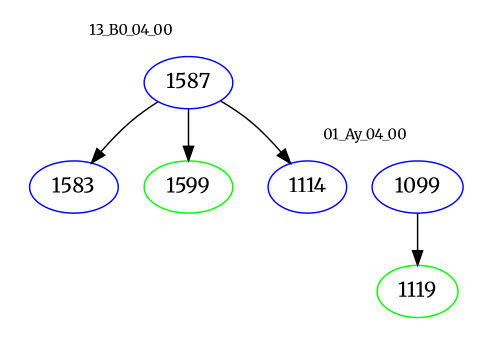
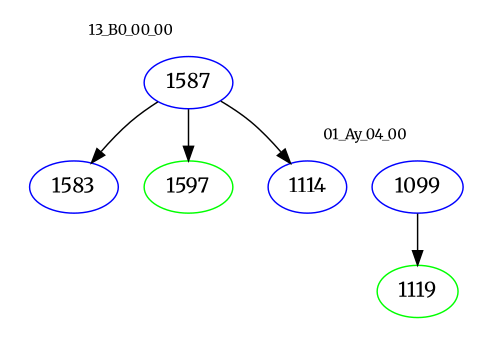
(131, 31) -> (131, 31)
(189, 187) -> (189, 187)
